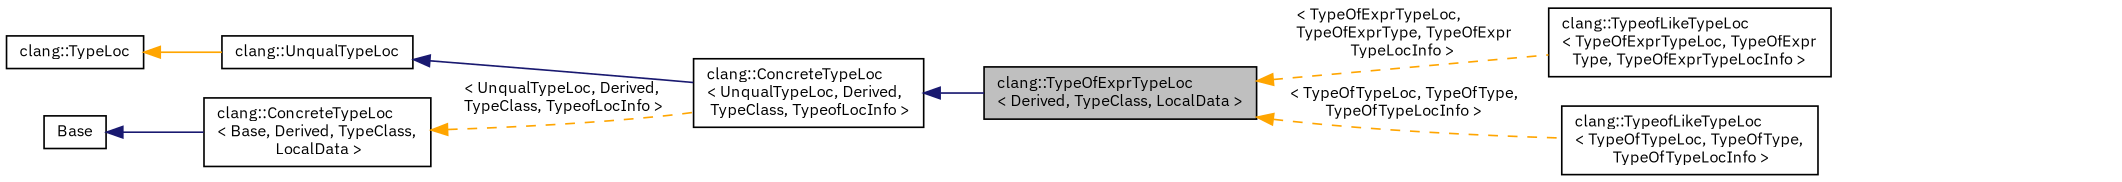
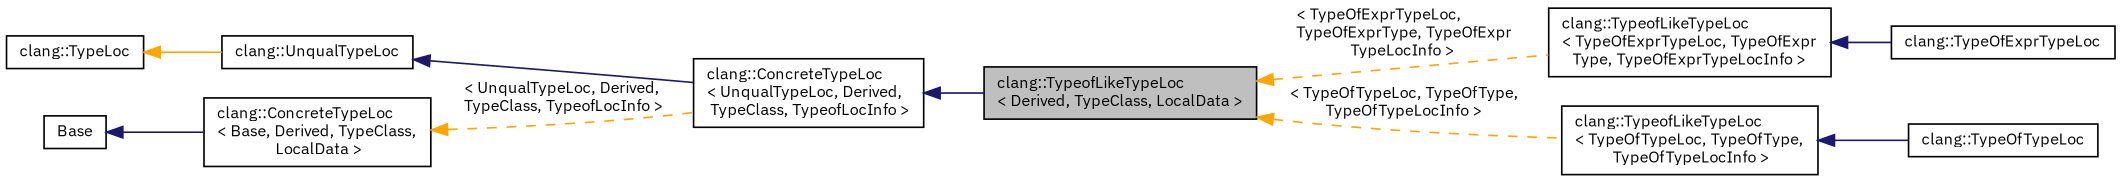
none -> (2003, 42)
(1120, 93) -> (1120, 93)
none -> (2003, 140)
